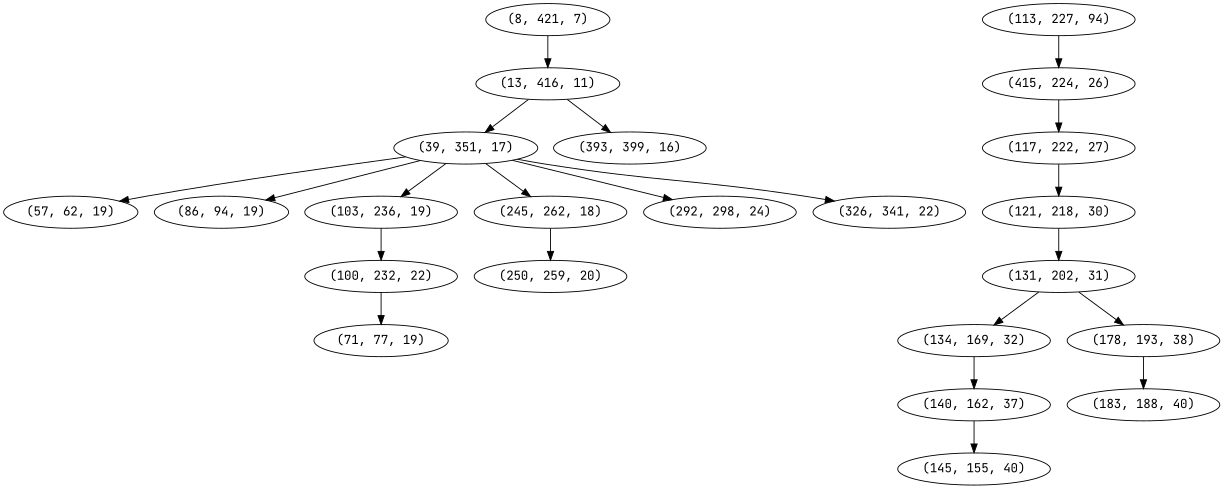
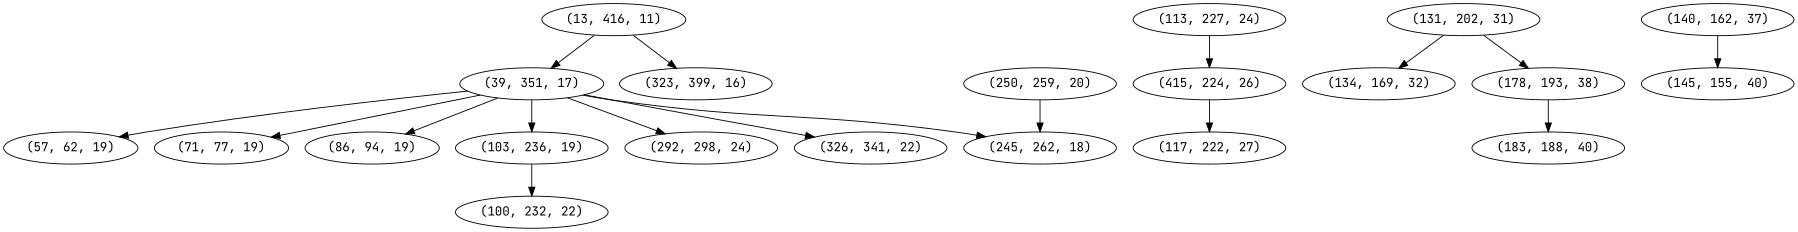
(548, 20) -> none
(1059, 20) -> (1209, 20)
(630, 148) -> (696, 84)
(1059, 212) -> none
(551, 240) -> (1040, 112)
(381, 304) -> (380, 115)
(974, 368) -> none
